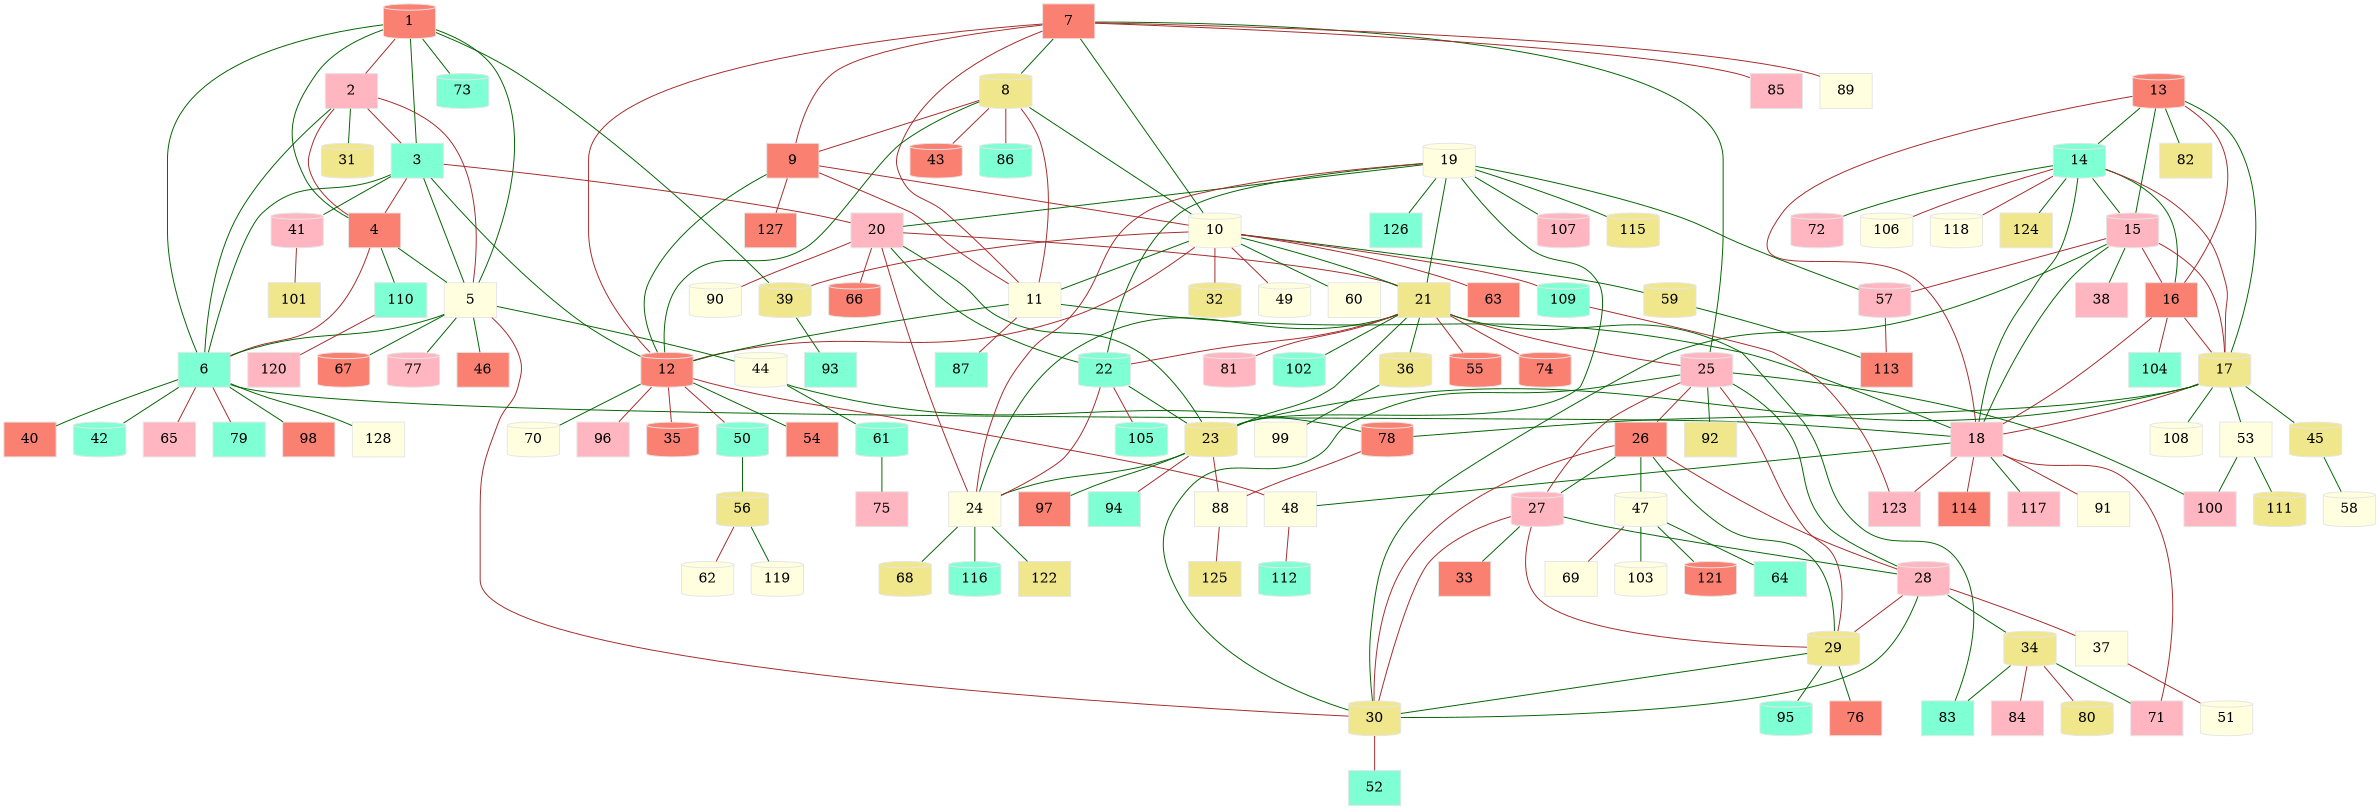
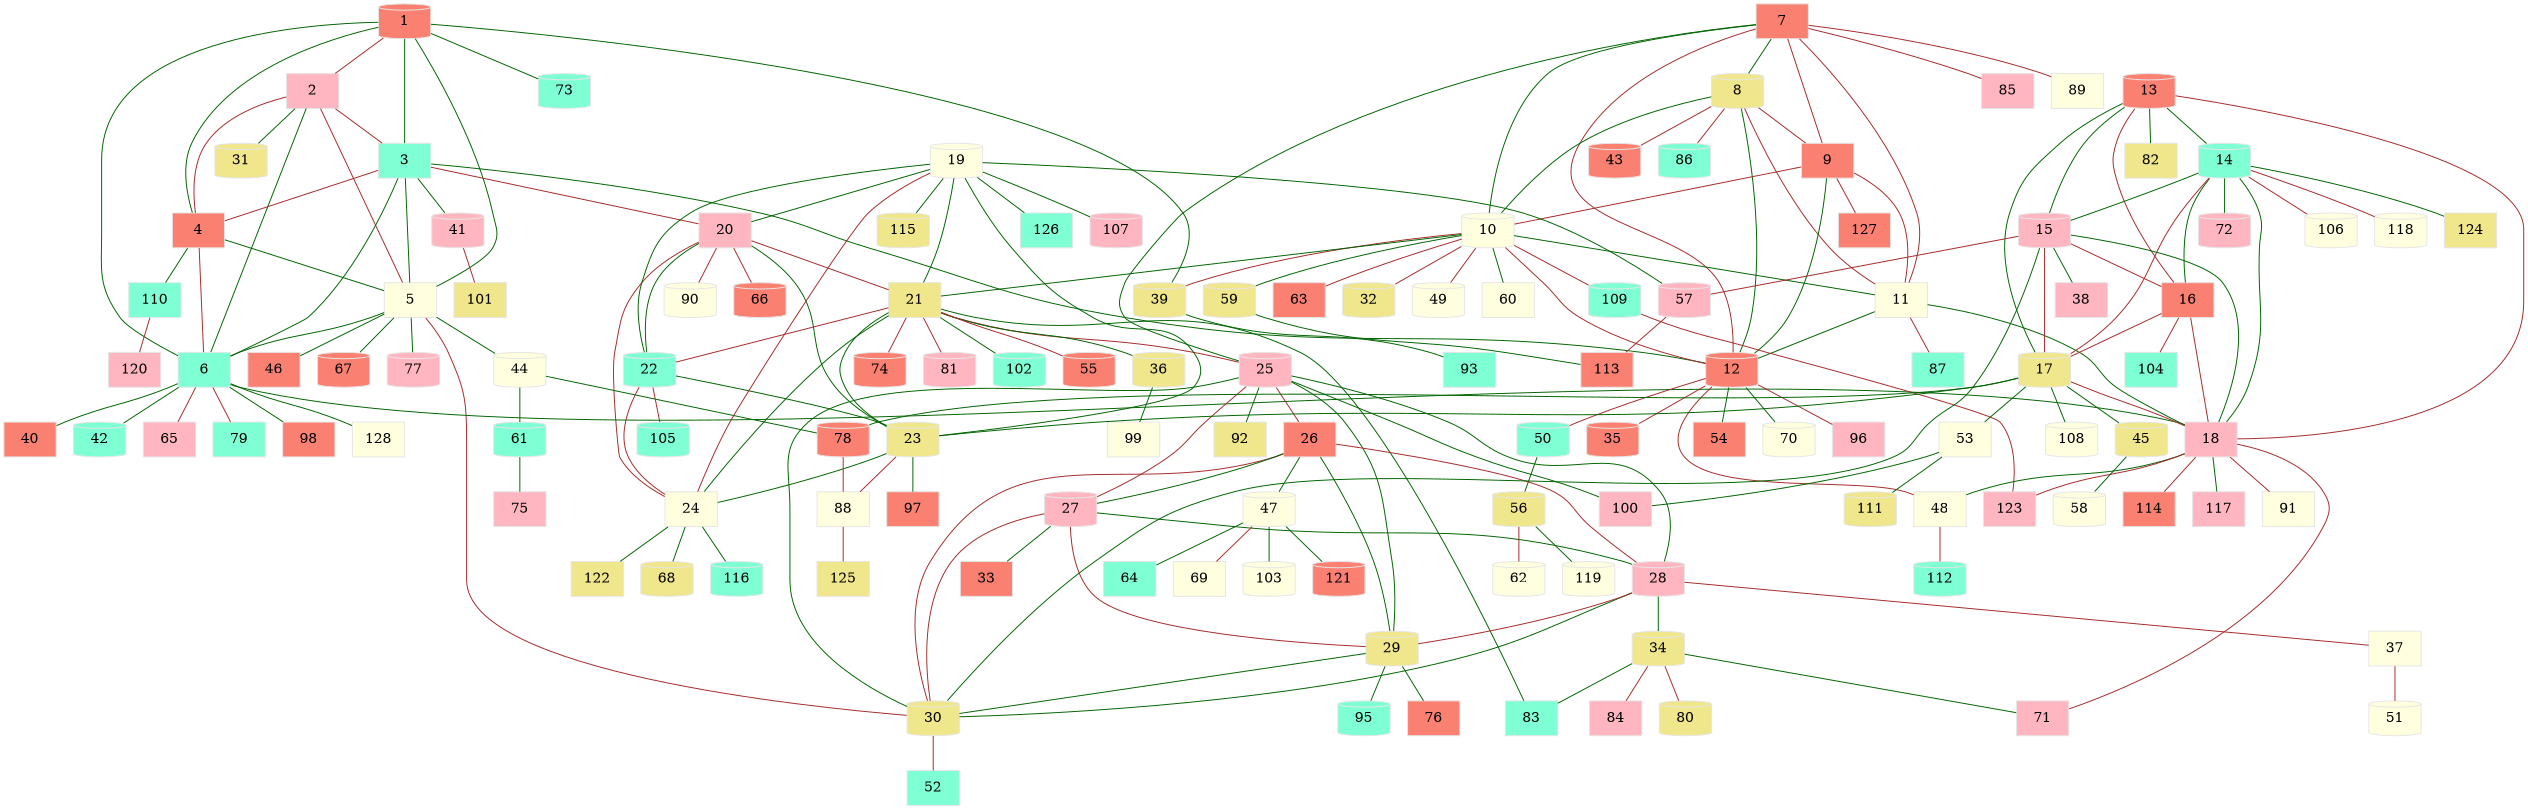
(1114, 509) -> none
(1791, 509) -> (1380, 489)
